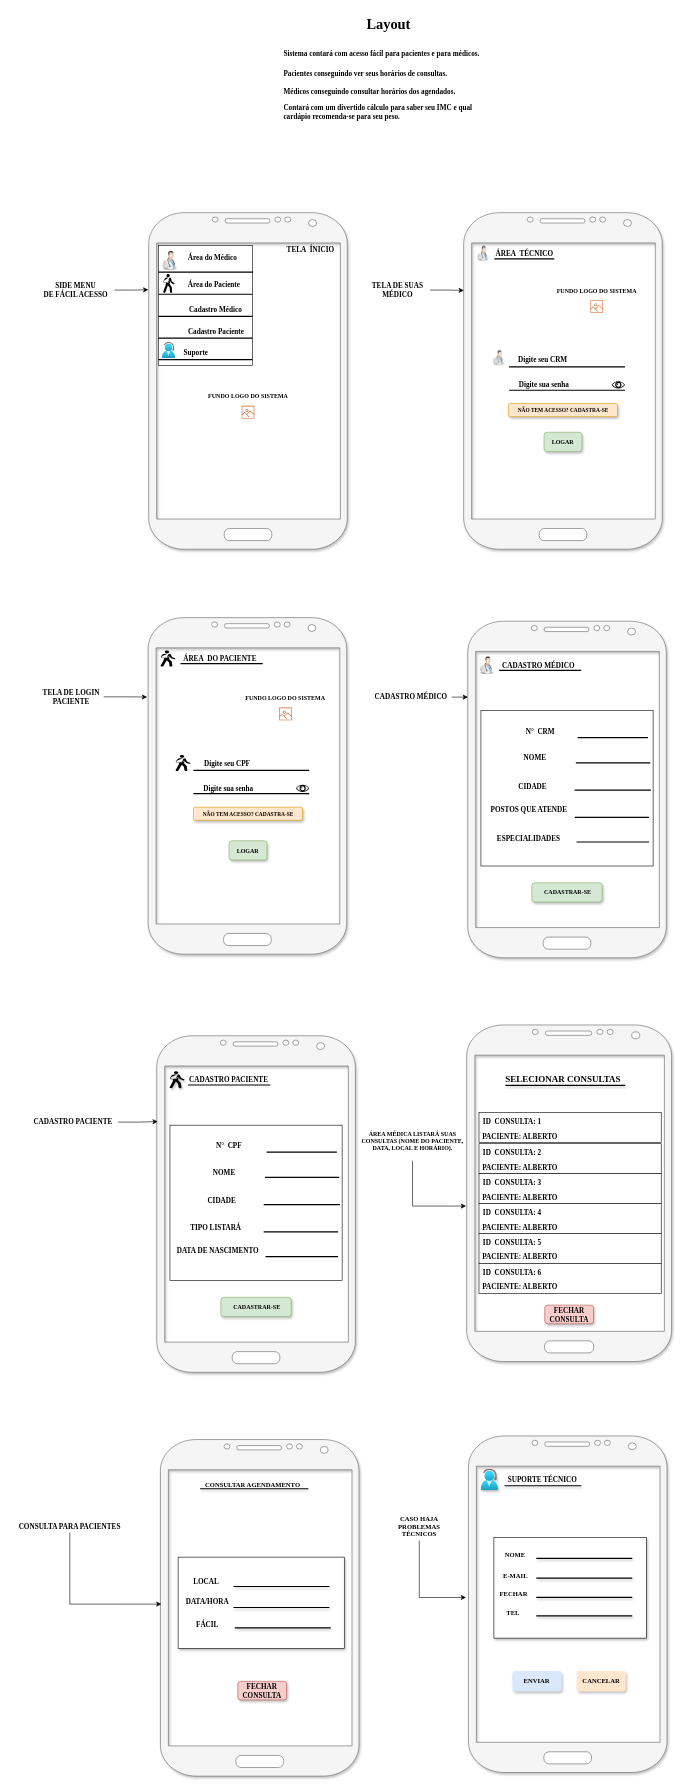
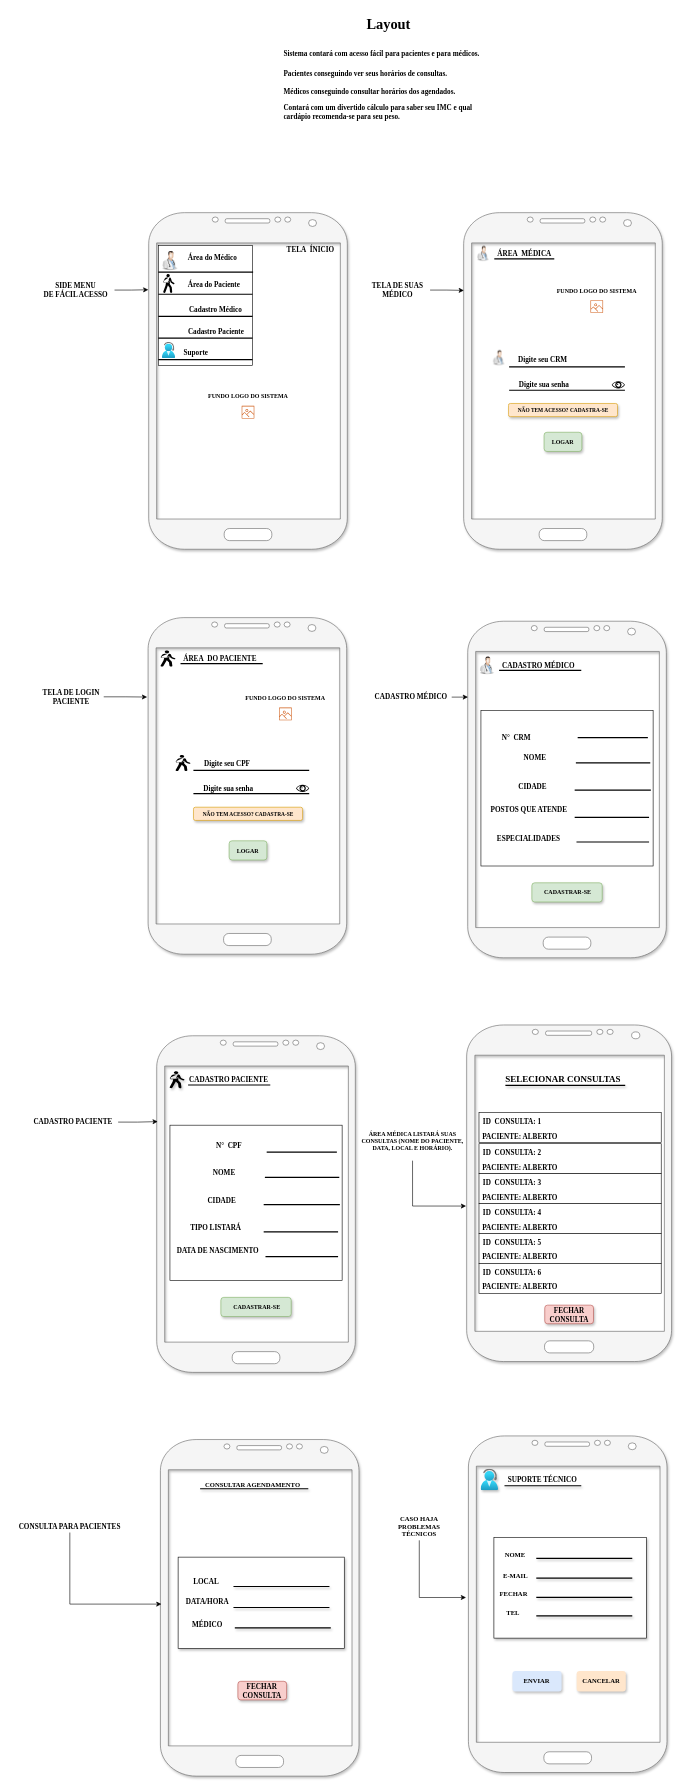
(524, 254) -> (524, 254)
(540, 732) -> (516, 738)
(207, 1625) -> (207, 1625)
